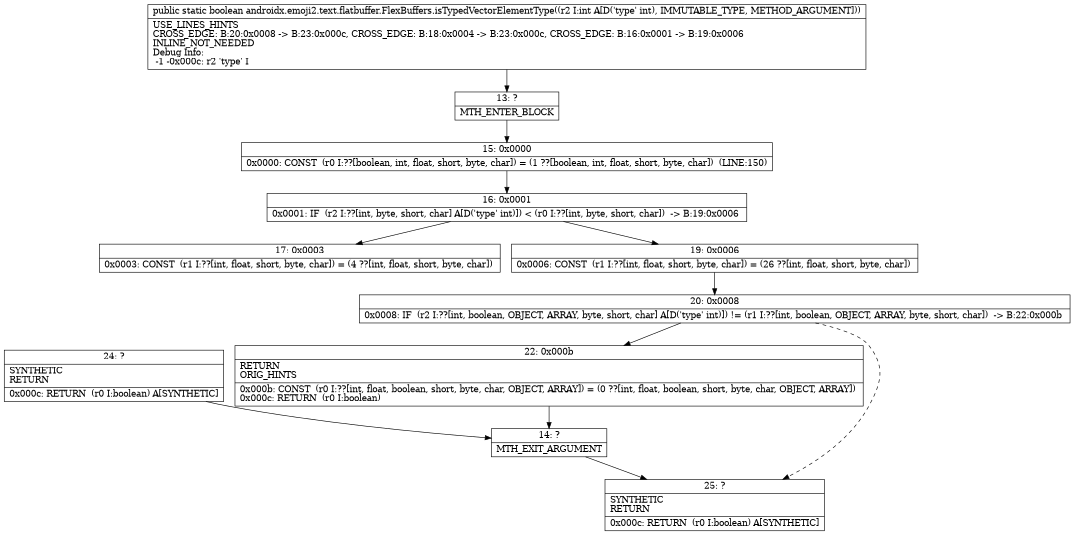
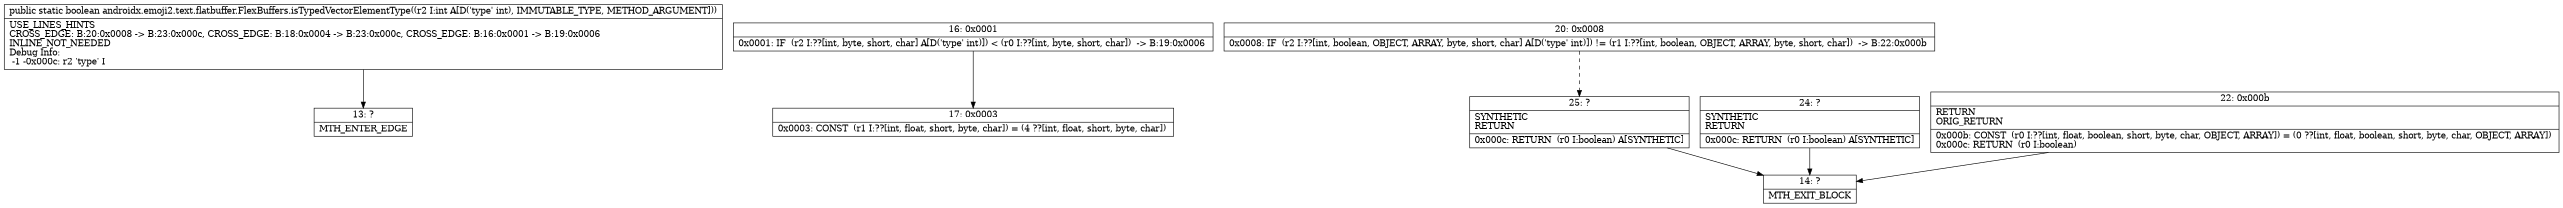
(507, 113) -> (363, 129)
(507, 157) -> none
(715, 258) -> none
(655, 333) -> none
(269, 376) -> (1969, 122)
(549, 449) -> (1810, 196)
(613, 467) -> (1712, 161)
